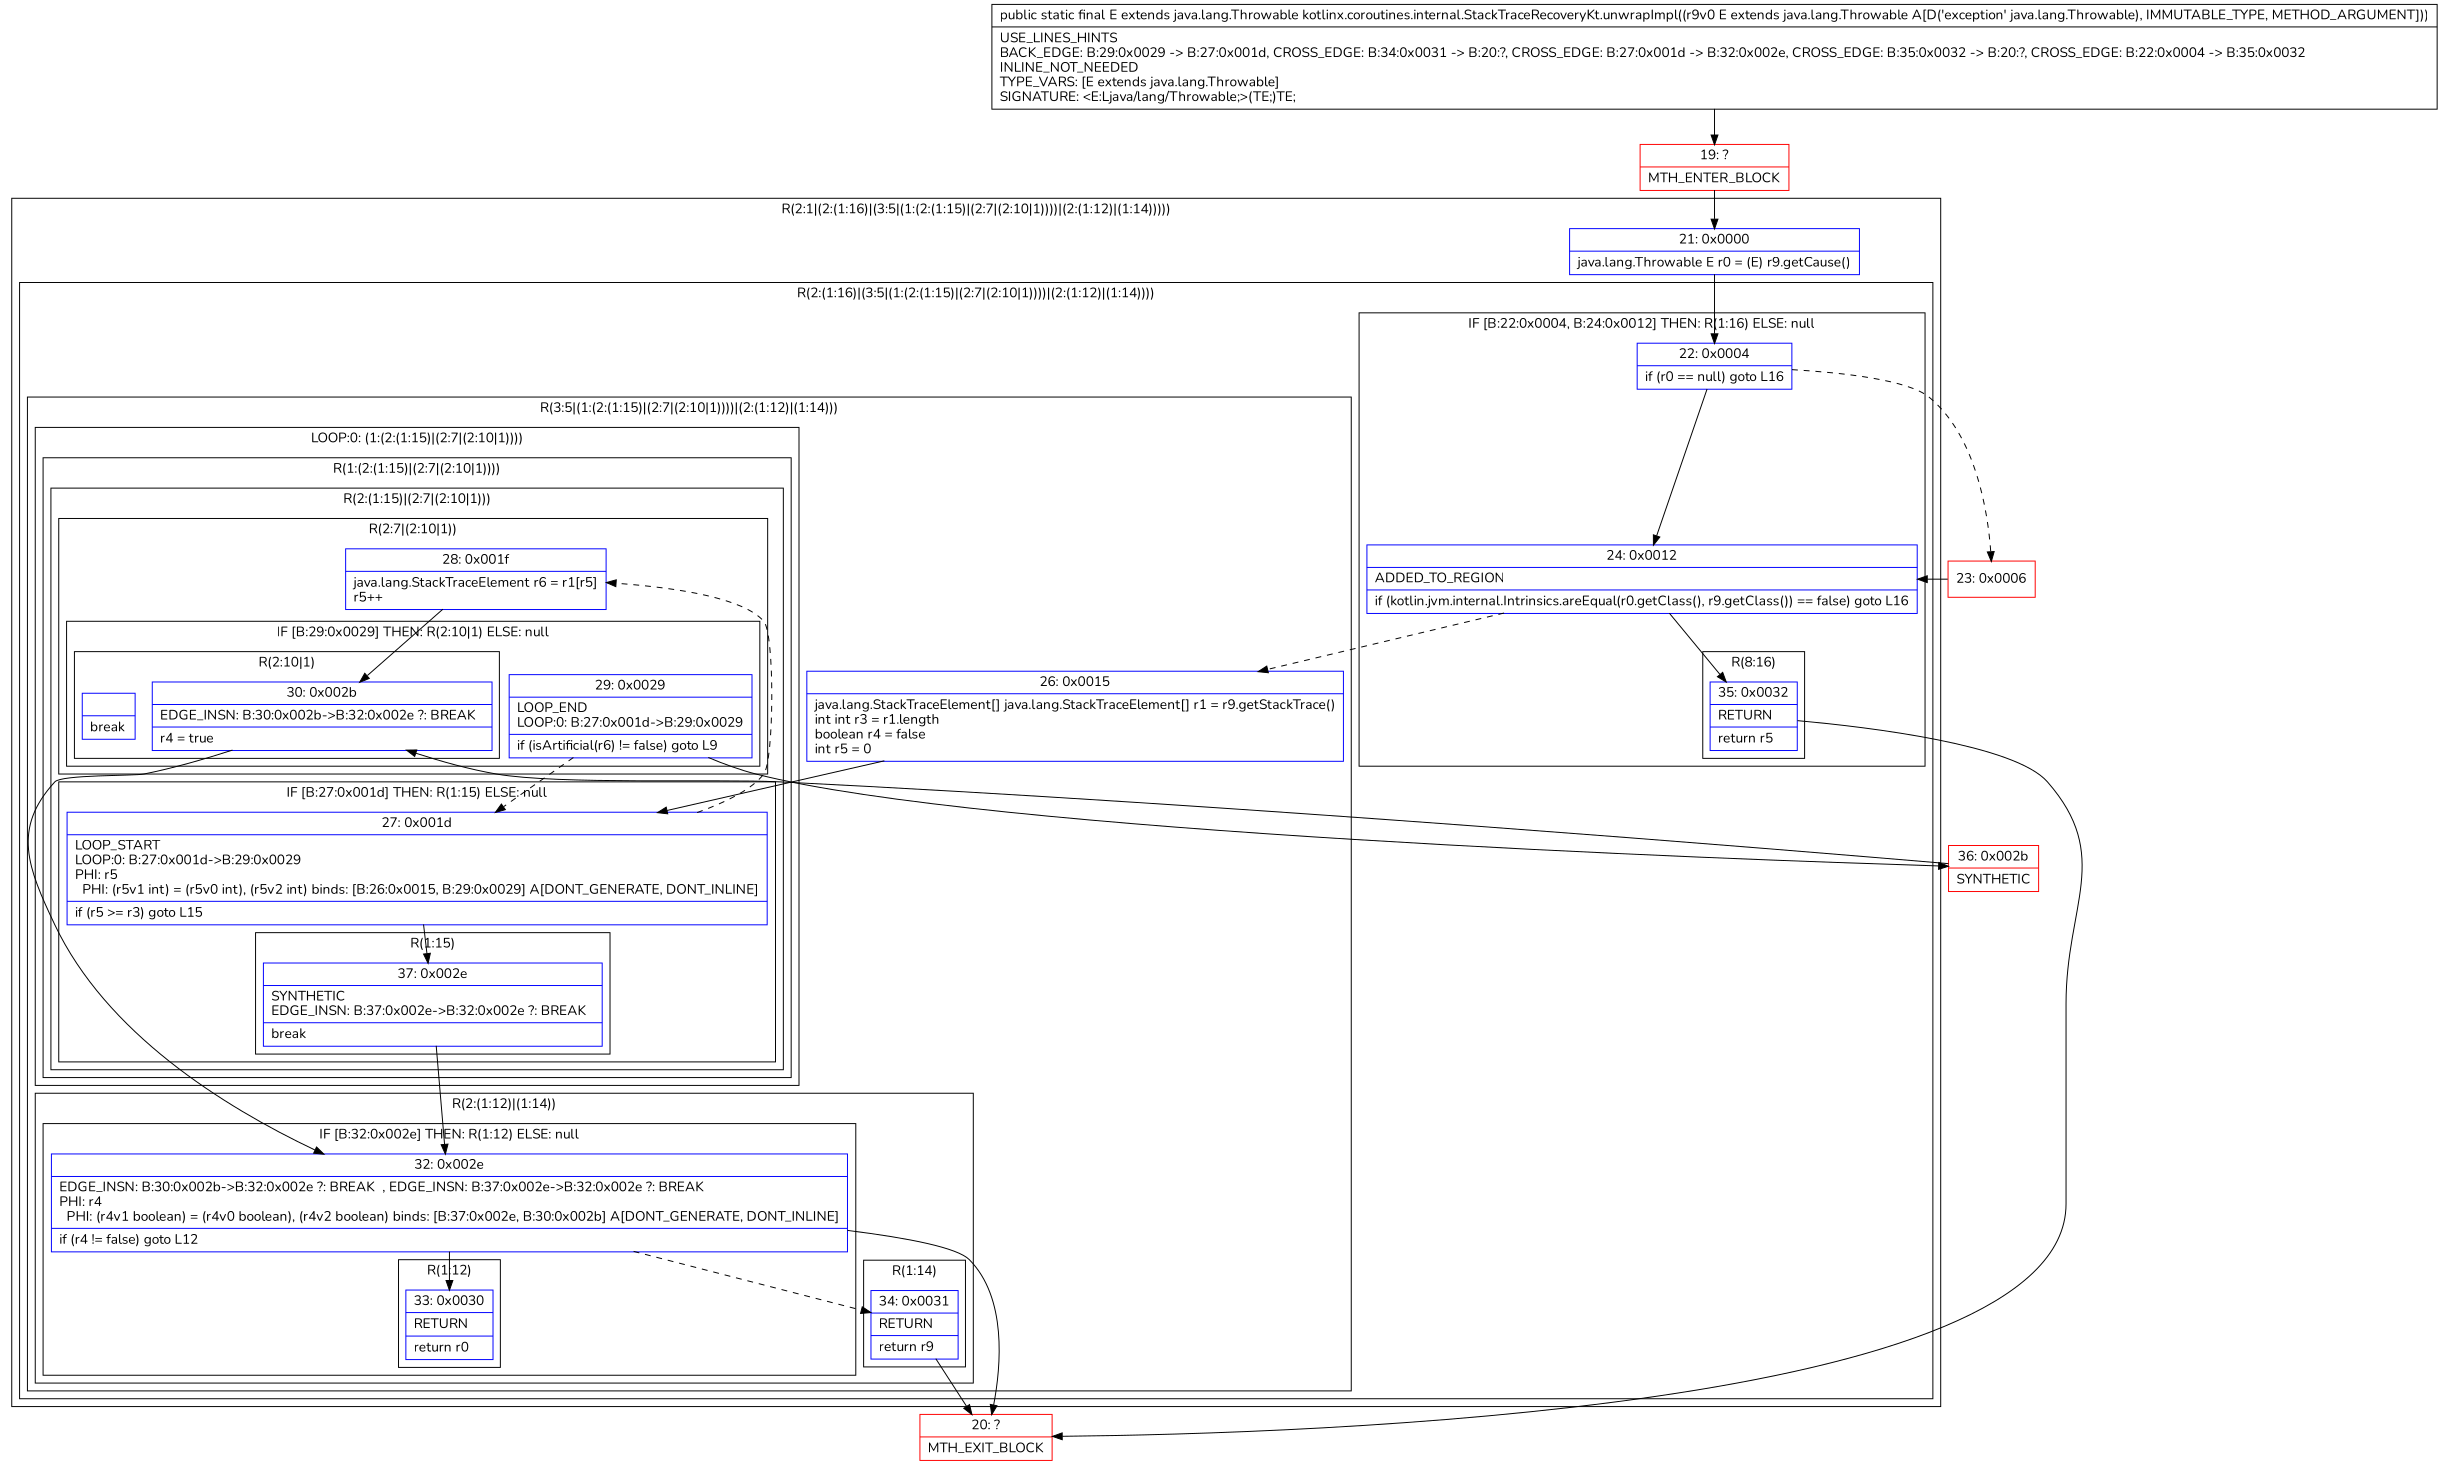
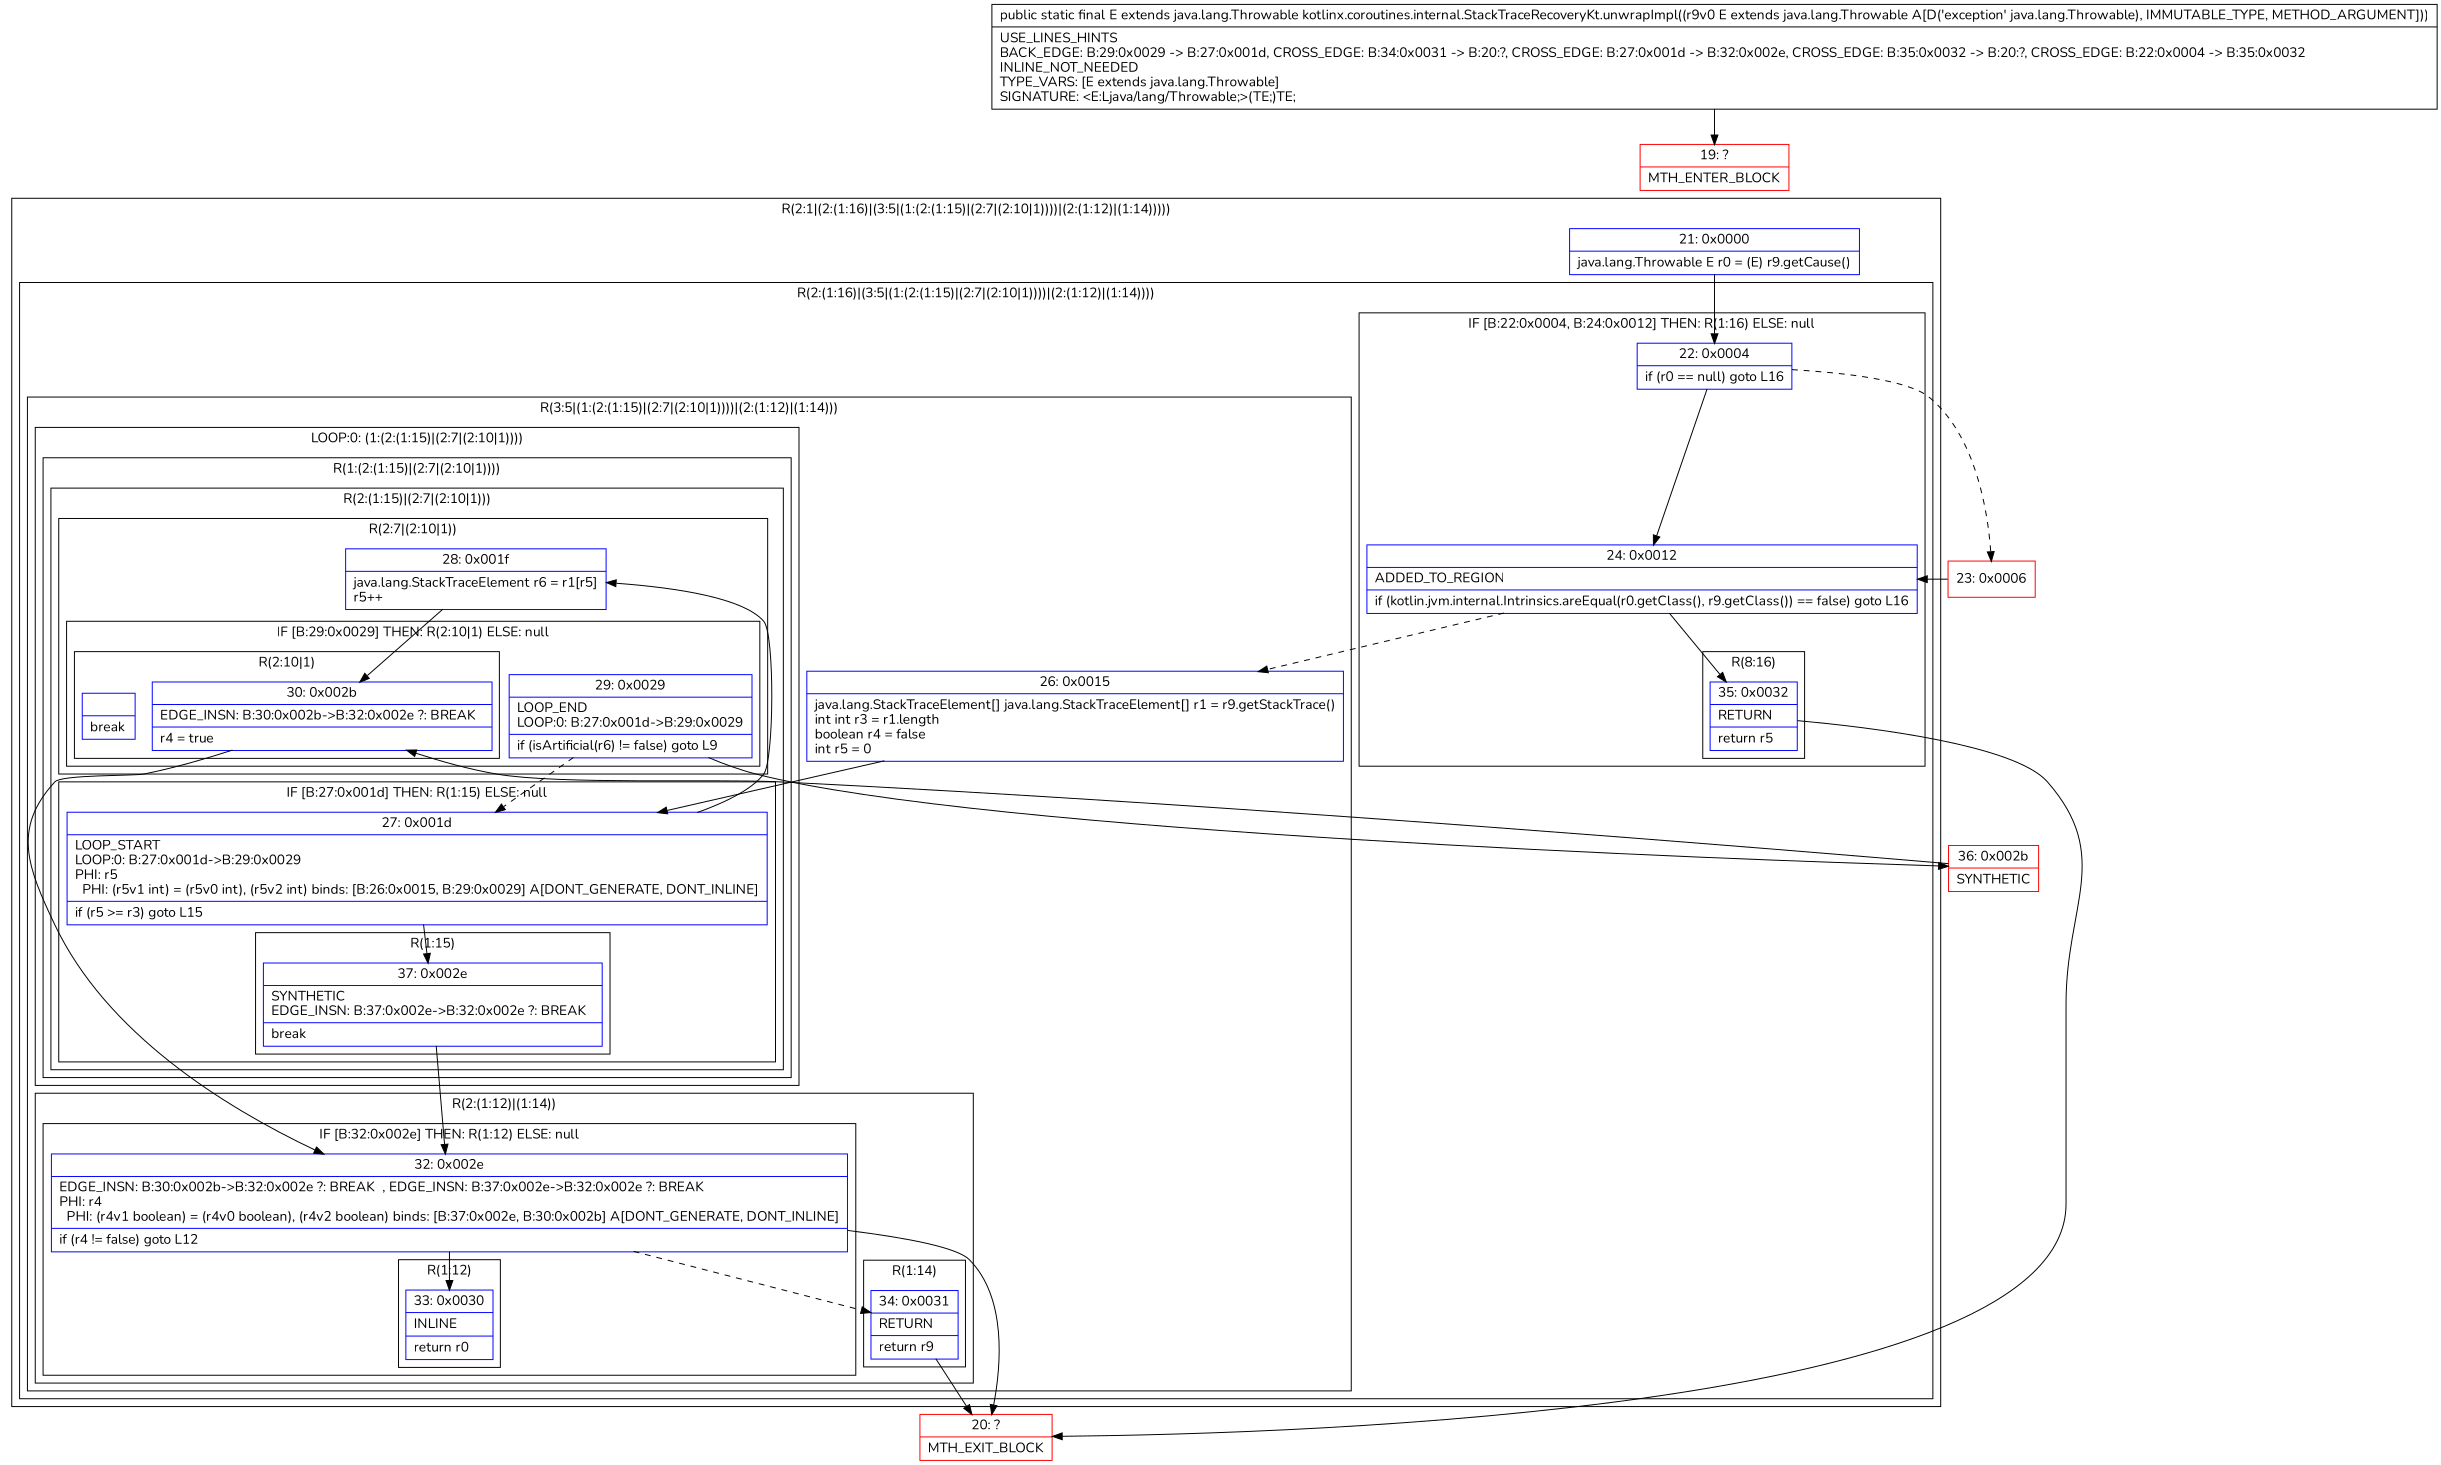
(1715, 204) -> none
(756, 615) -> (756, 615)
(441, 1324) -> (436, 1324)
